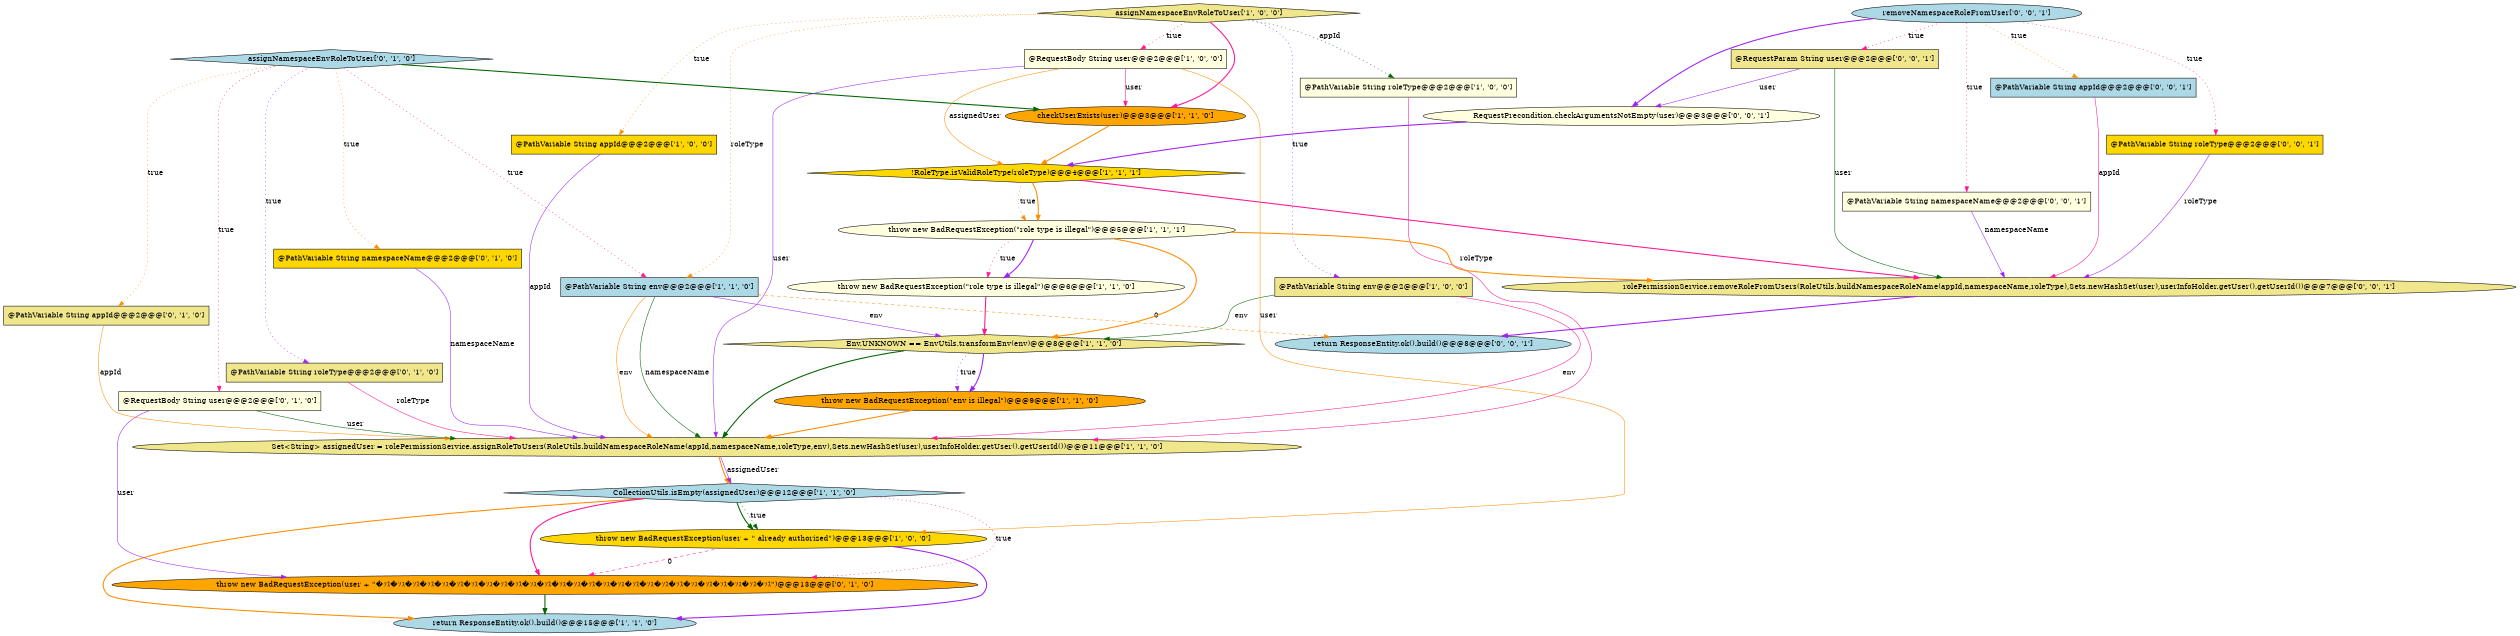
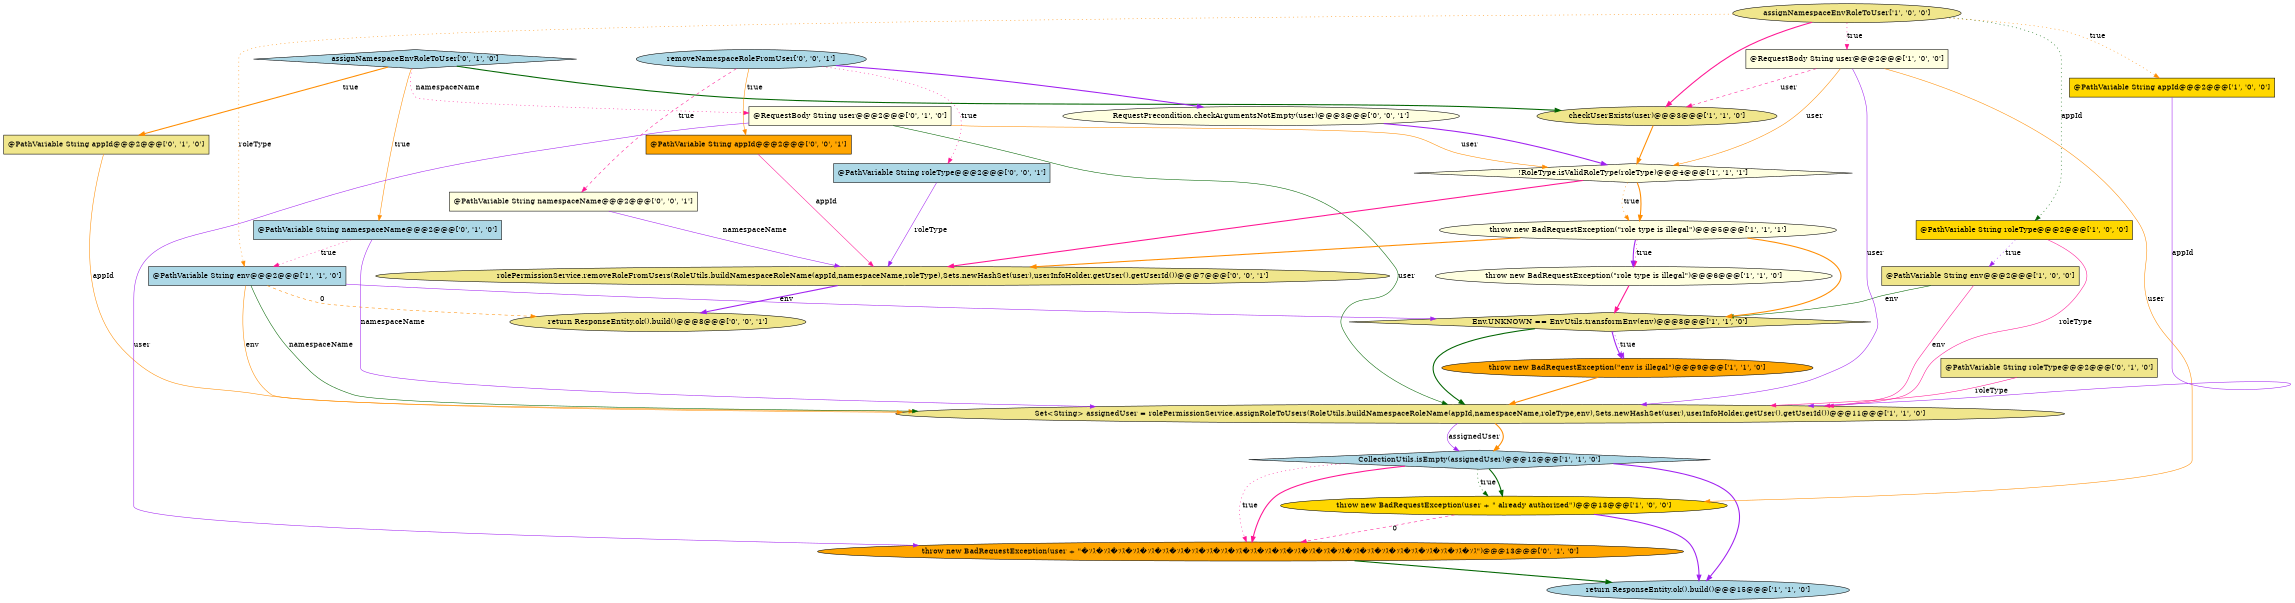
(1199, 13) -> (1847, 13)
(2028, 49) -> (744, 102)
(1835, 59) -> none
(1125, 85) -> (1754, 87)
(1408, 88) -> (2024, 230)
(2093, 88) -> (749, 145)
(1967, 105) -> (657, 123)
(975, 116) -> (1815, 116)
(1125, 116) -> (1657, 116)
none -> (1249, 129)
(148, 140) -> (266, 100)
(2215, 145) -> (942, 173)
(1292, 146) -> (2004, 251)
(344, 163) -> (393, 141)
(493, 171) -> (315, 252)
(1026, 173) -> (1633, 173)
(266, 212) -> none
(226, 230) -> (448, 88)
(398, 259) -> (378, 230)
(1423, 344) -> (658, 322)
(212, 543) -> (1718, 486)
